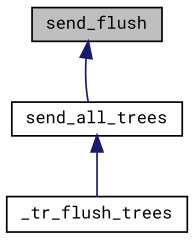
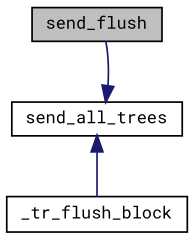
(86, 80) -> (108, 63)
(97, 214) -> (97, 214)
